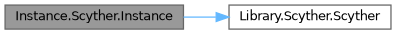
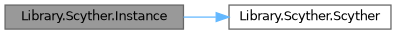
(94, 17) -> (94, 17)
